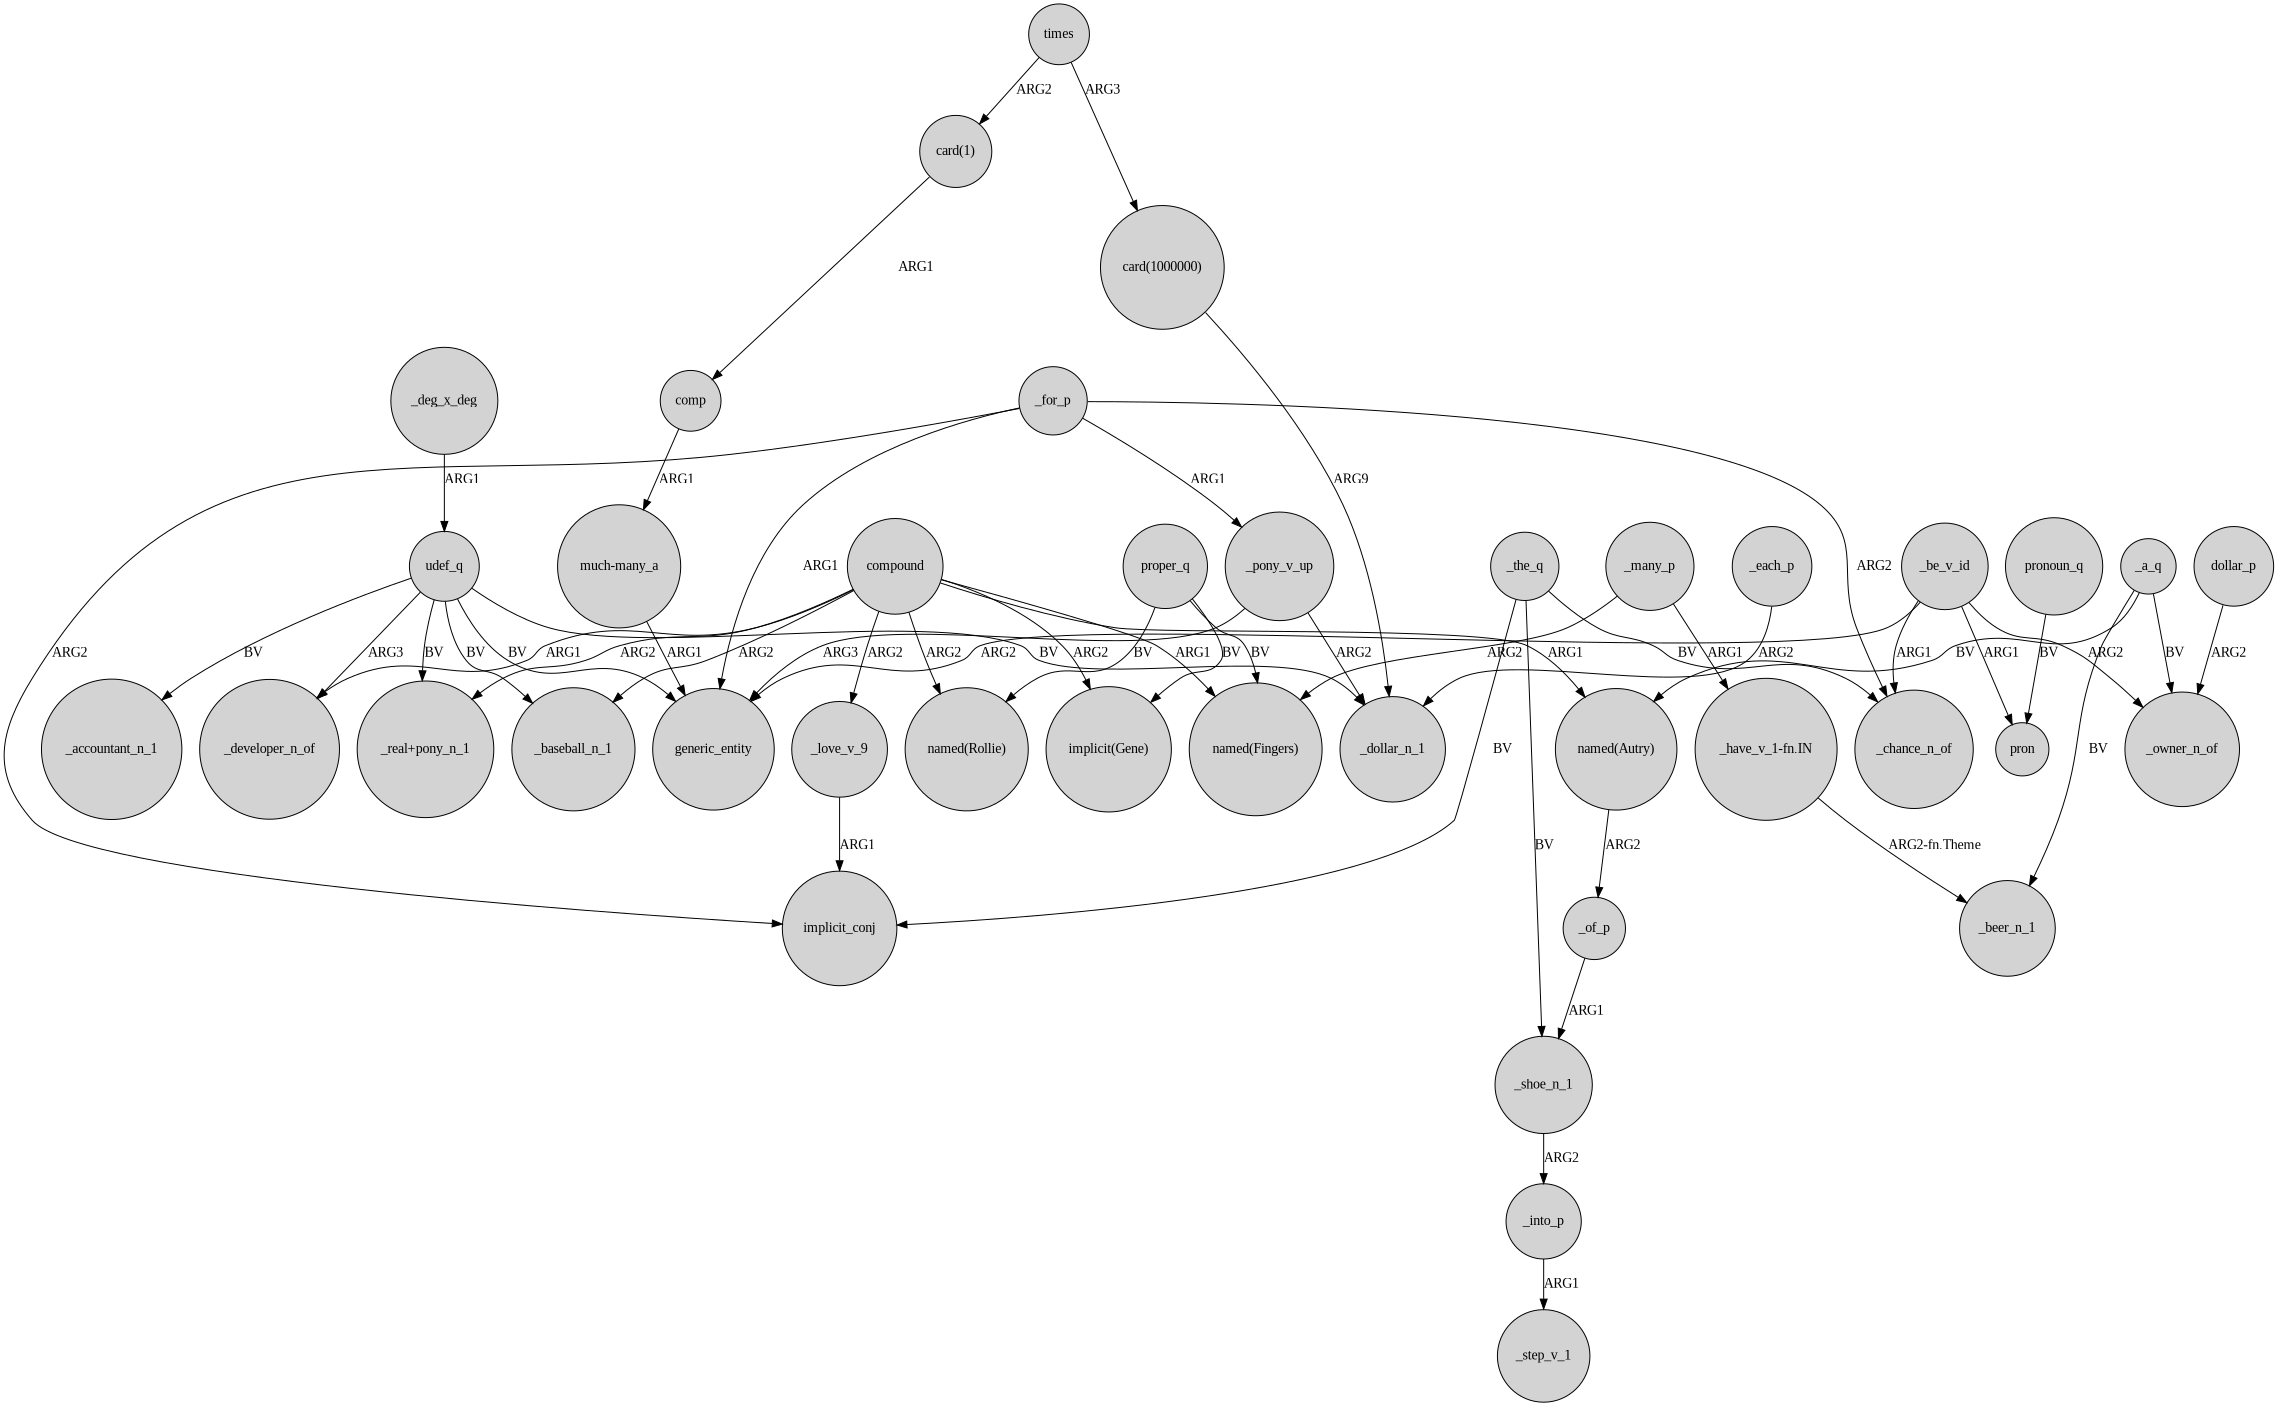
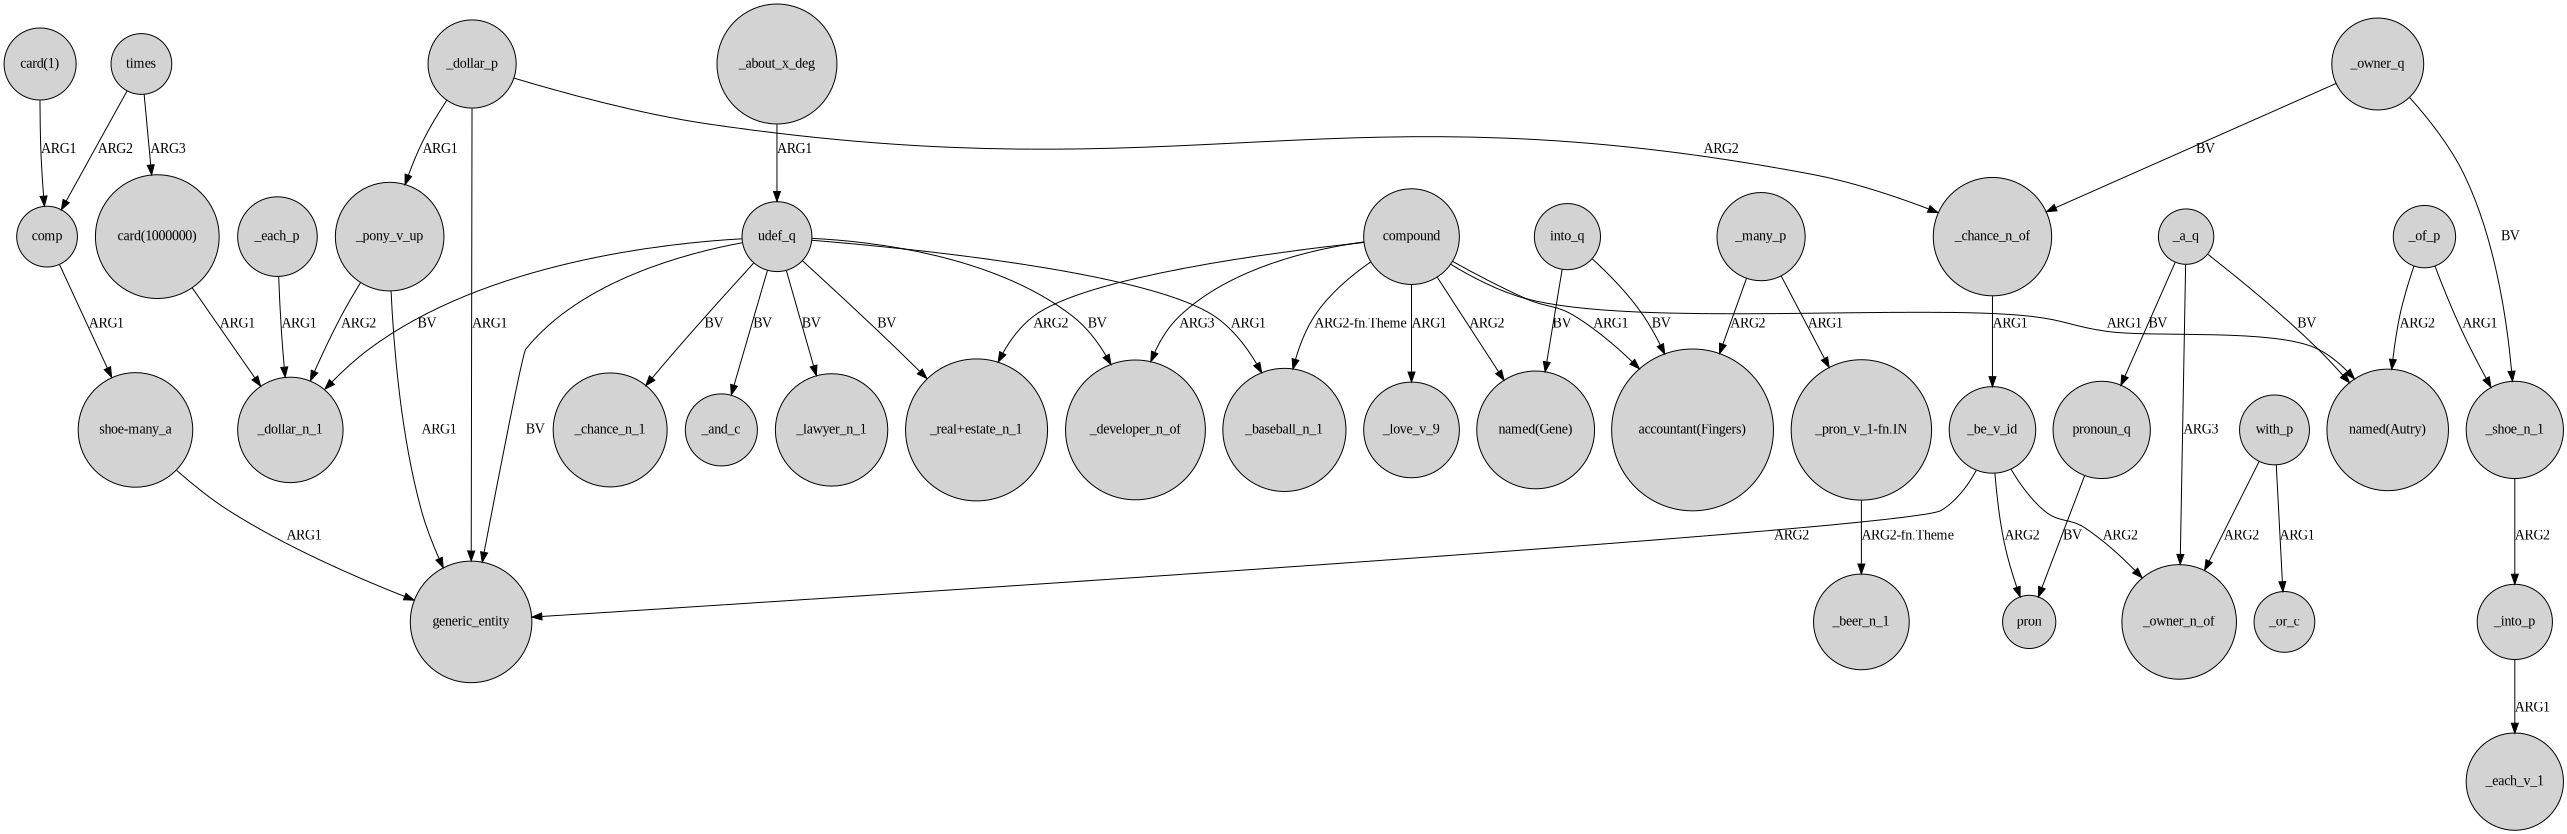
(1013, 87) -> (97, 146)
(444, 401) -> (777, 64)
(1053, 401) -> (472, 64)
none -> (721, 430)
none -> (832, 430)
(1351, 480) -> (238, 324)
(619, 566) -> (135, 430)
(1165, 566) -> (1567, 237)
(1525, 566) -> (2378, 64)
(2234, 566) -> (2274, 430)
none -> (2284, 622)
(1898, 640) -> (1992, 336)
(386, 653) -> (1097, 324)
(476, 653) -> (1249, 324)
(564, 653) -> (1197, 324)
(756, 653) -> (1361, 324)
(841, 653) -> (439, 430)
(885, 653) -> (1429, 324)
(1776, 653) -> (299, 324)
(2002, 653) -> (2022, 536)
(2175, 653) -> (2201, 430)
(2079, 731) -> (2150, 319)
(112, 749) -> (610, 430)
(425, 749) -> (977, 430)
(967, 749) -> none
(1109, 749) -> (1536, 430)
(1256, 749) -> (1693, 430)
(1766, 749) -> (1861, 430)
(1604, 848) -> (2401, 312)
(840, 928) -> none
(1544, 1356) -> (2515, 782)
